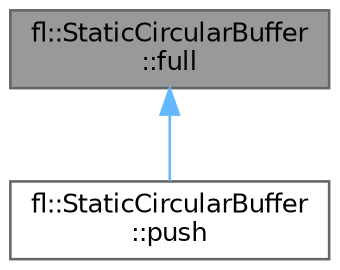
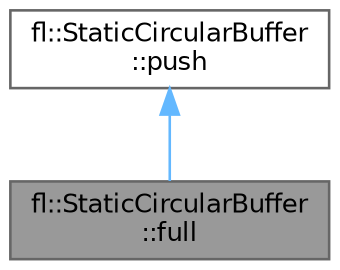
(170, 148) -> (170, 148)
